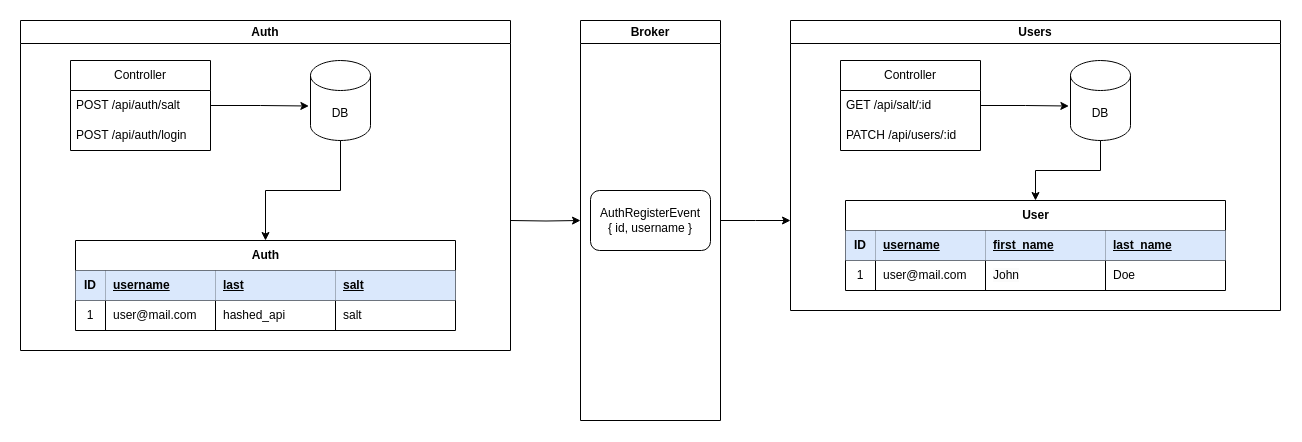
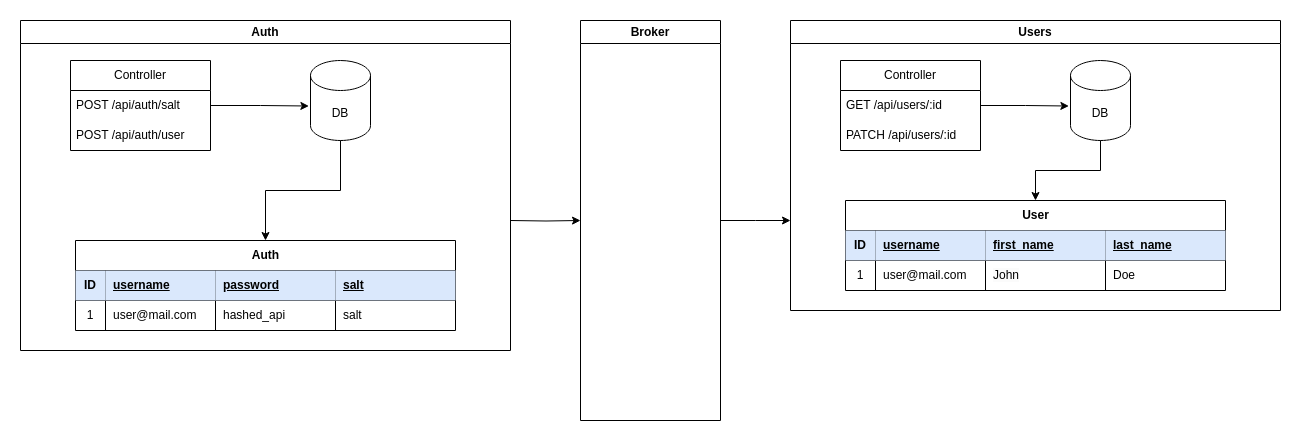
(896, 106) -> (901, 106)
(137, 136) -> (137, 136)
(651, 221) -> none
(235, 286) -> (250, 286)
